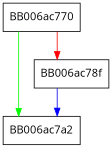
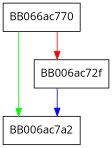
(42, 17) -> (42, 17)
(72, 74) -> (72, 74)
